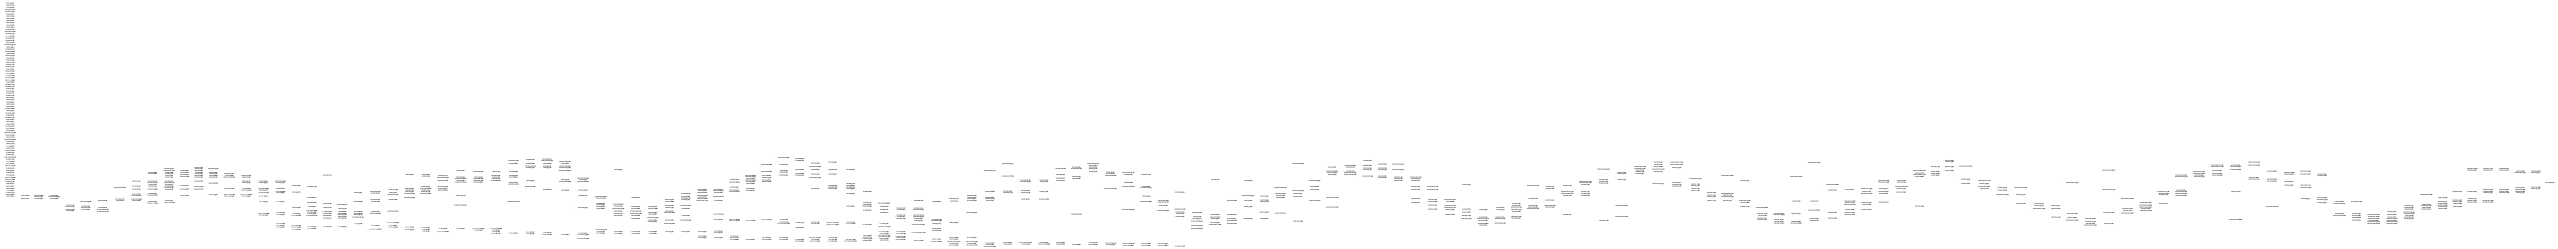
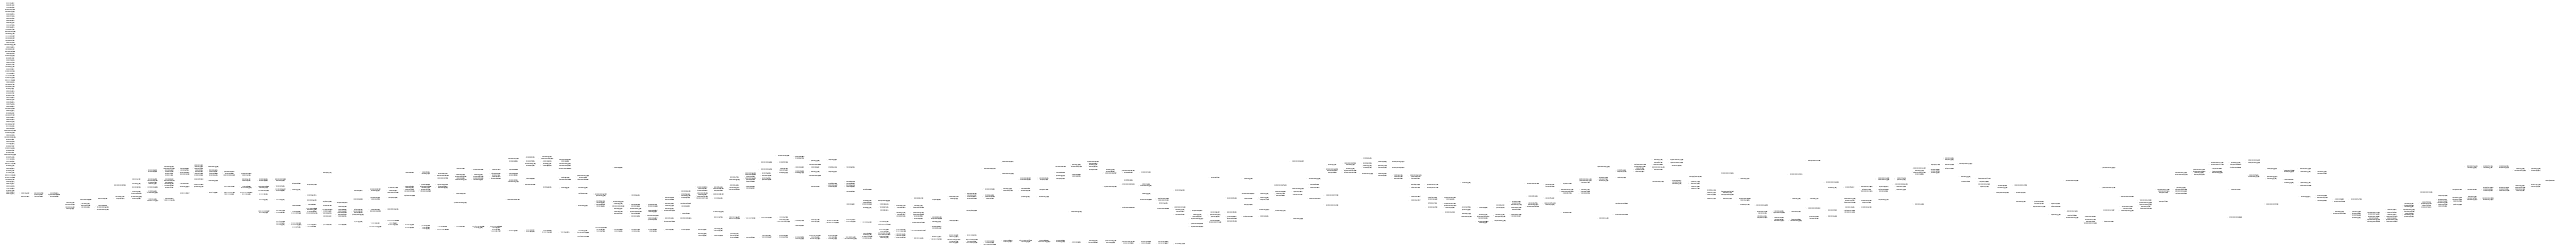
(10, 113) -> none
